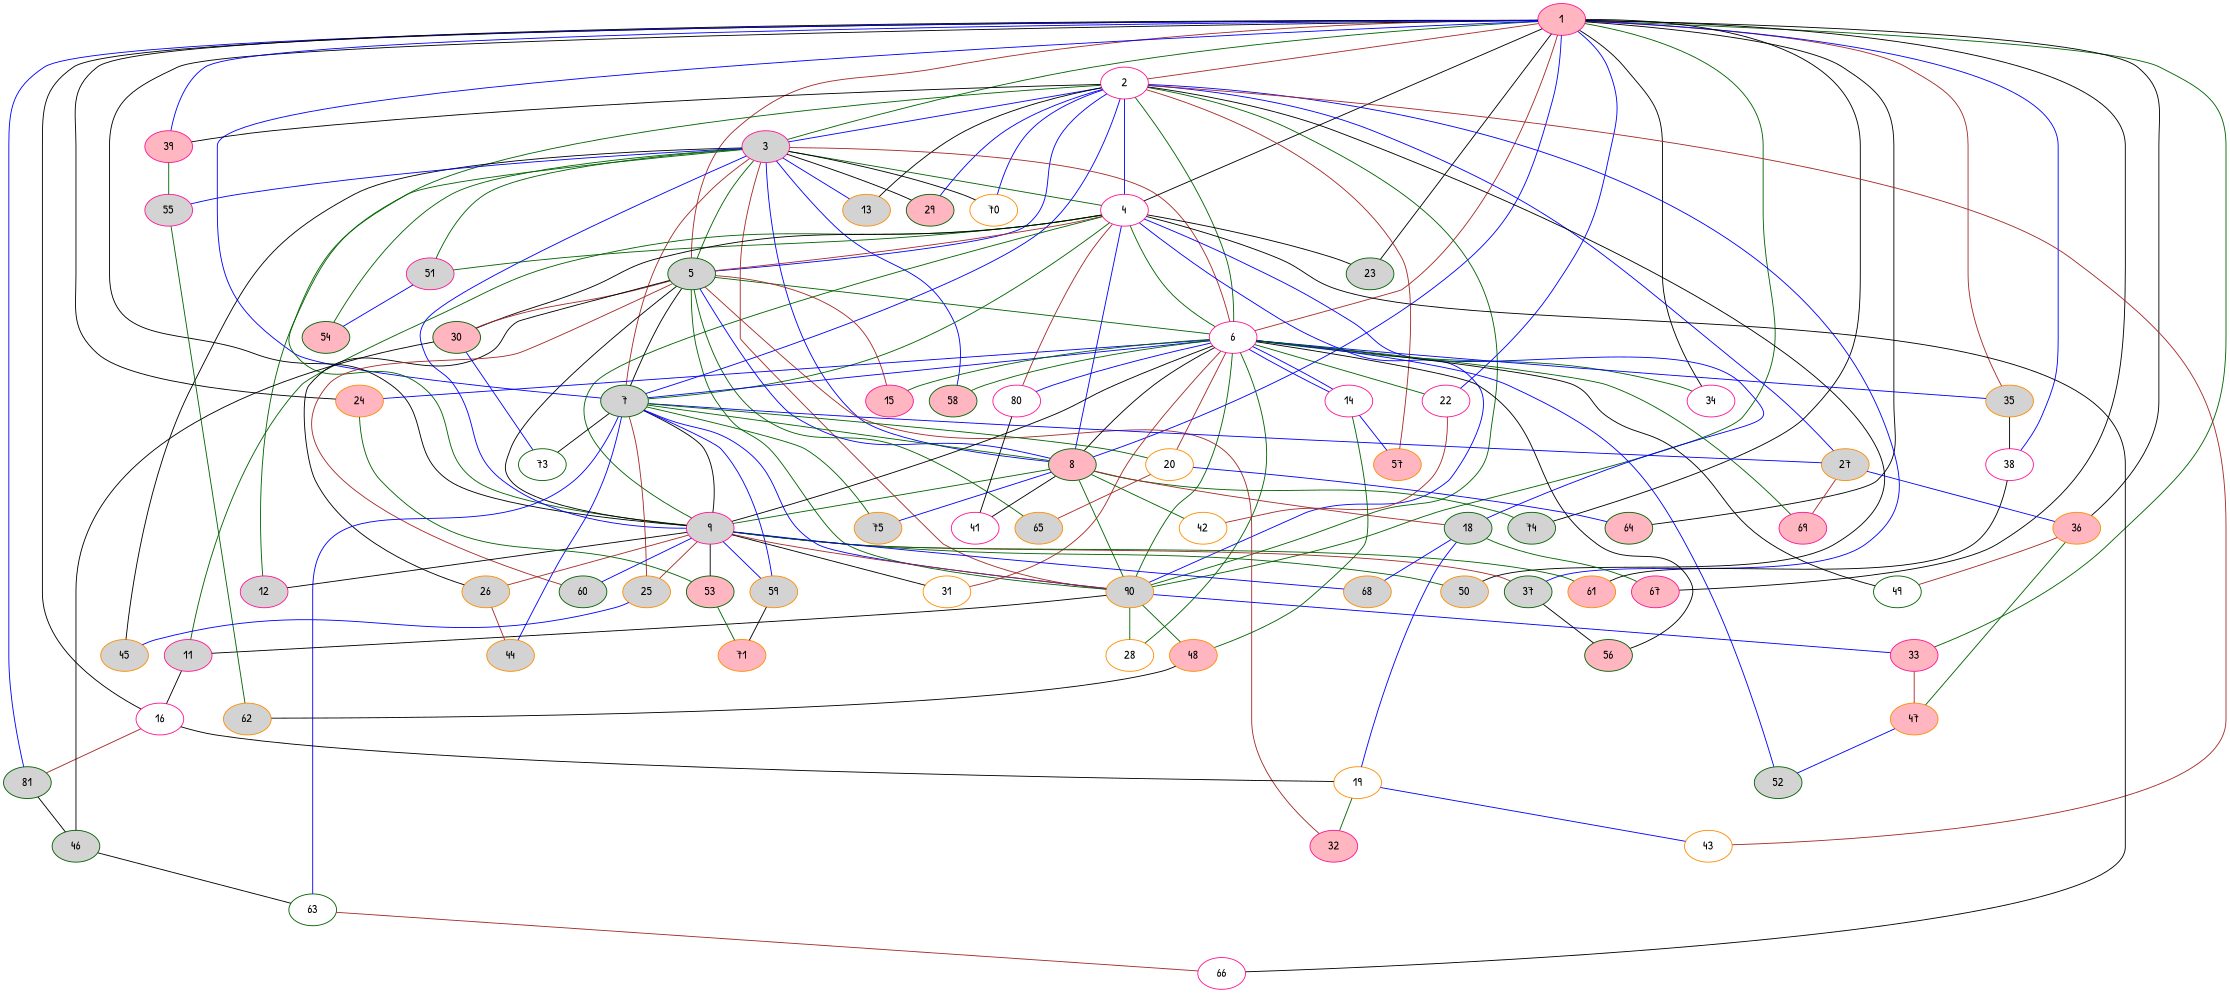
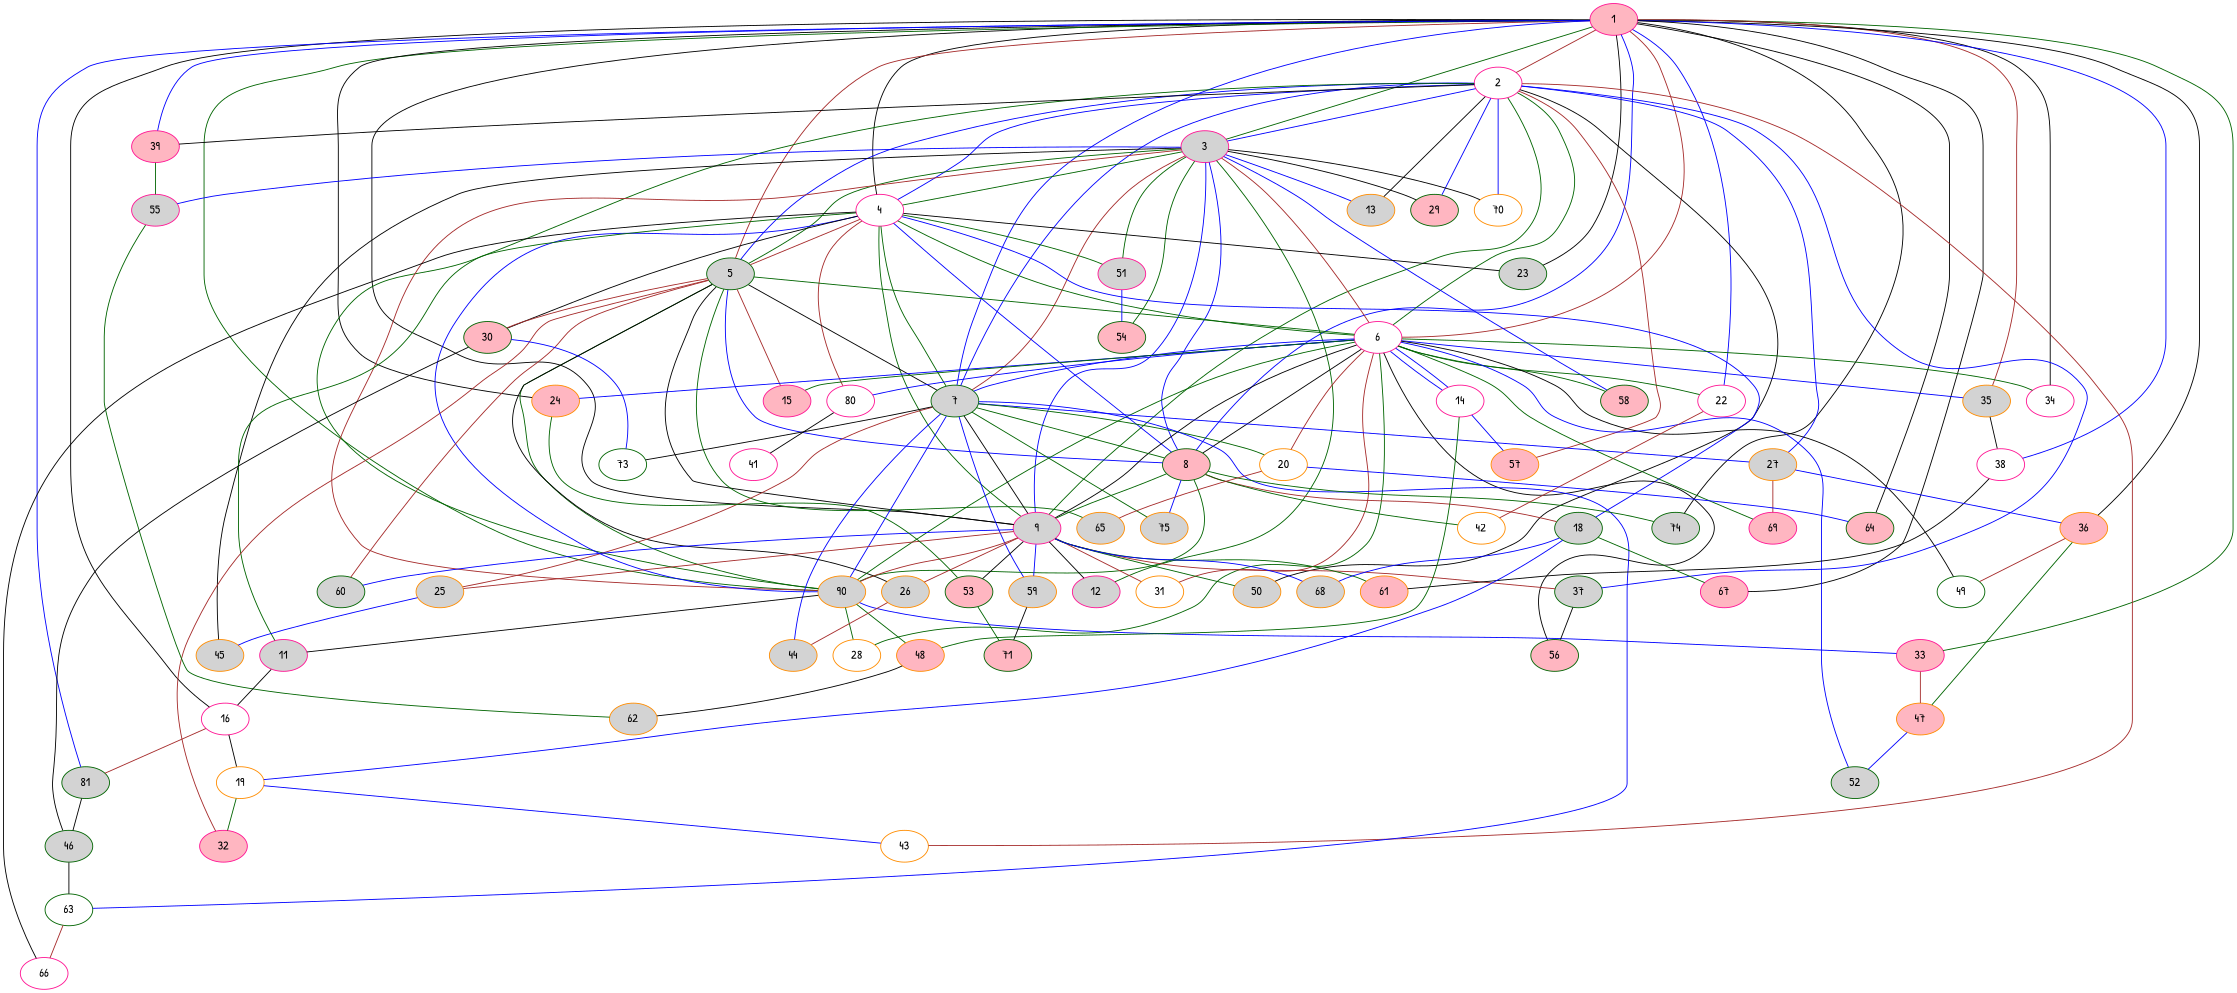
(1024, 496) -> none
(829, 560) -> (1098, 560)
(742, 655) -> (1008, 655)
